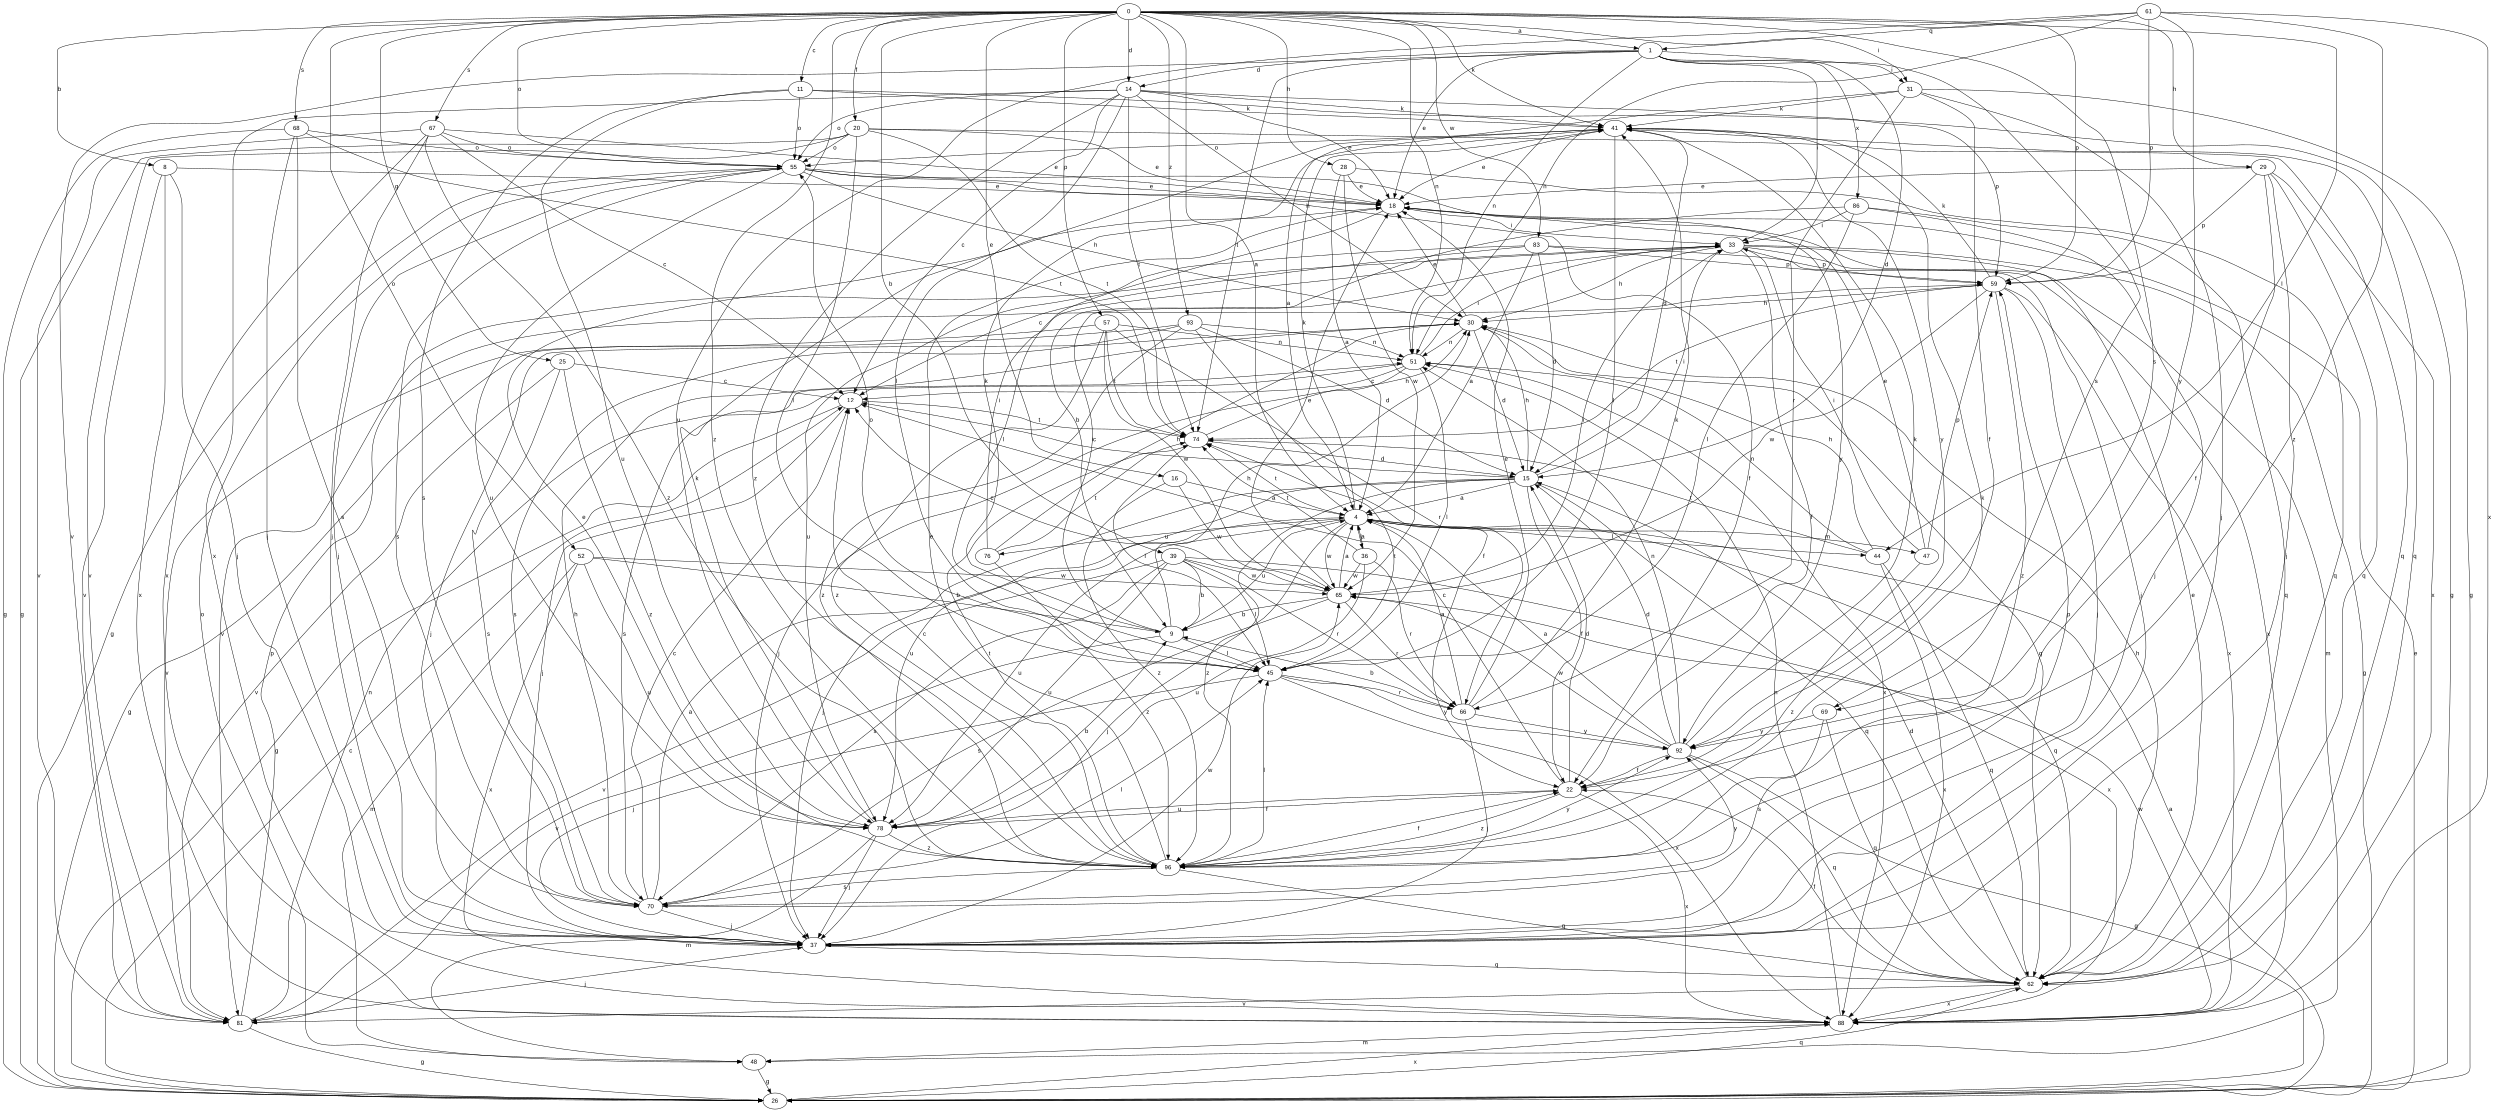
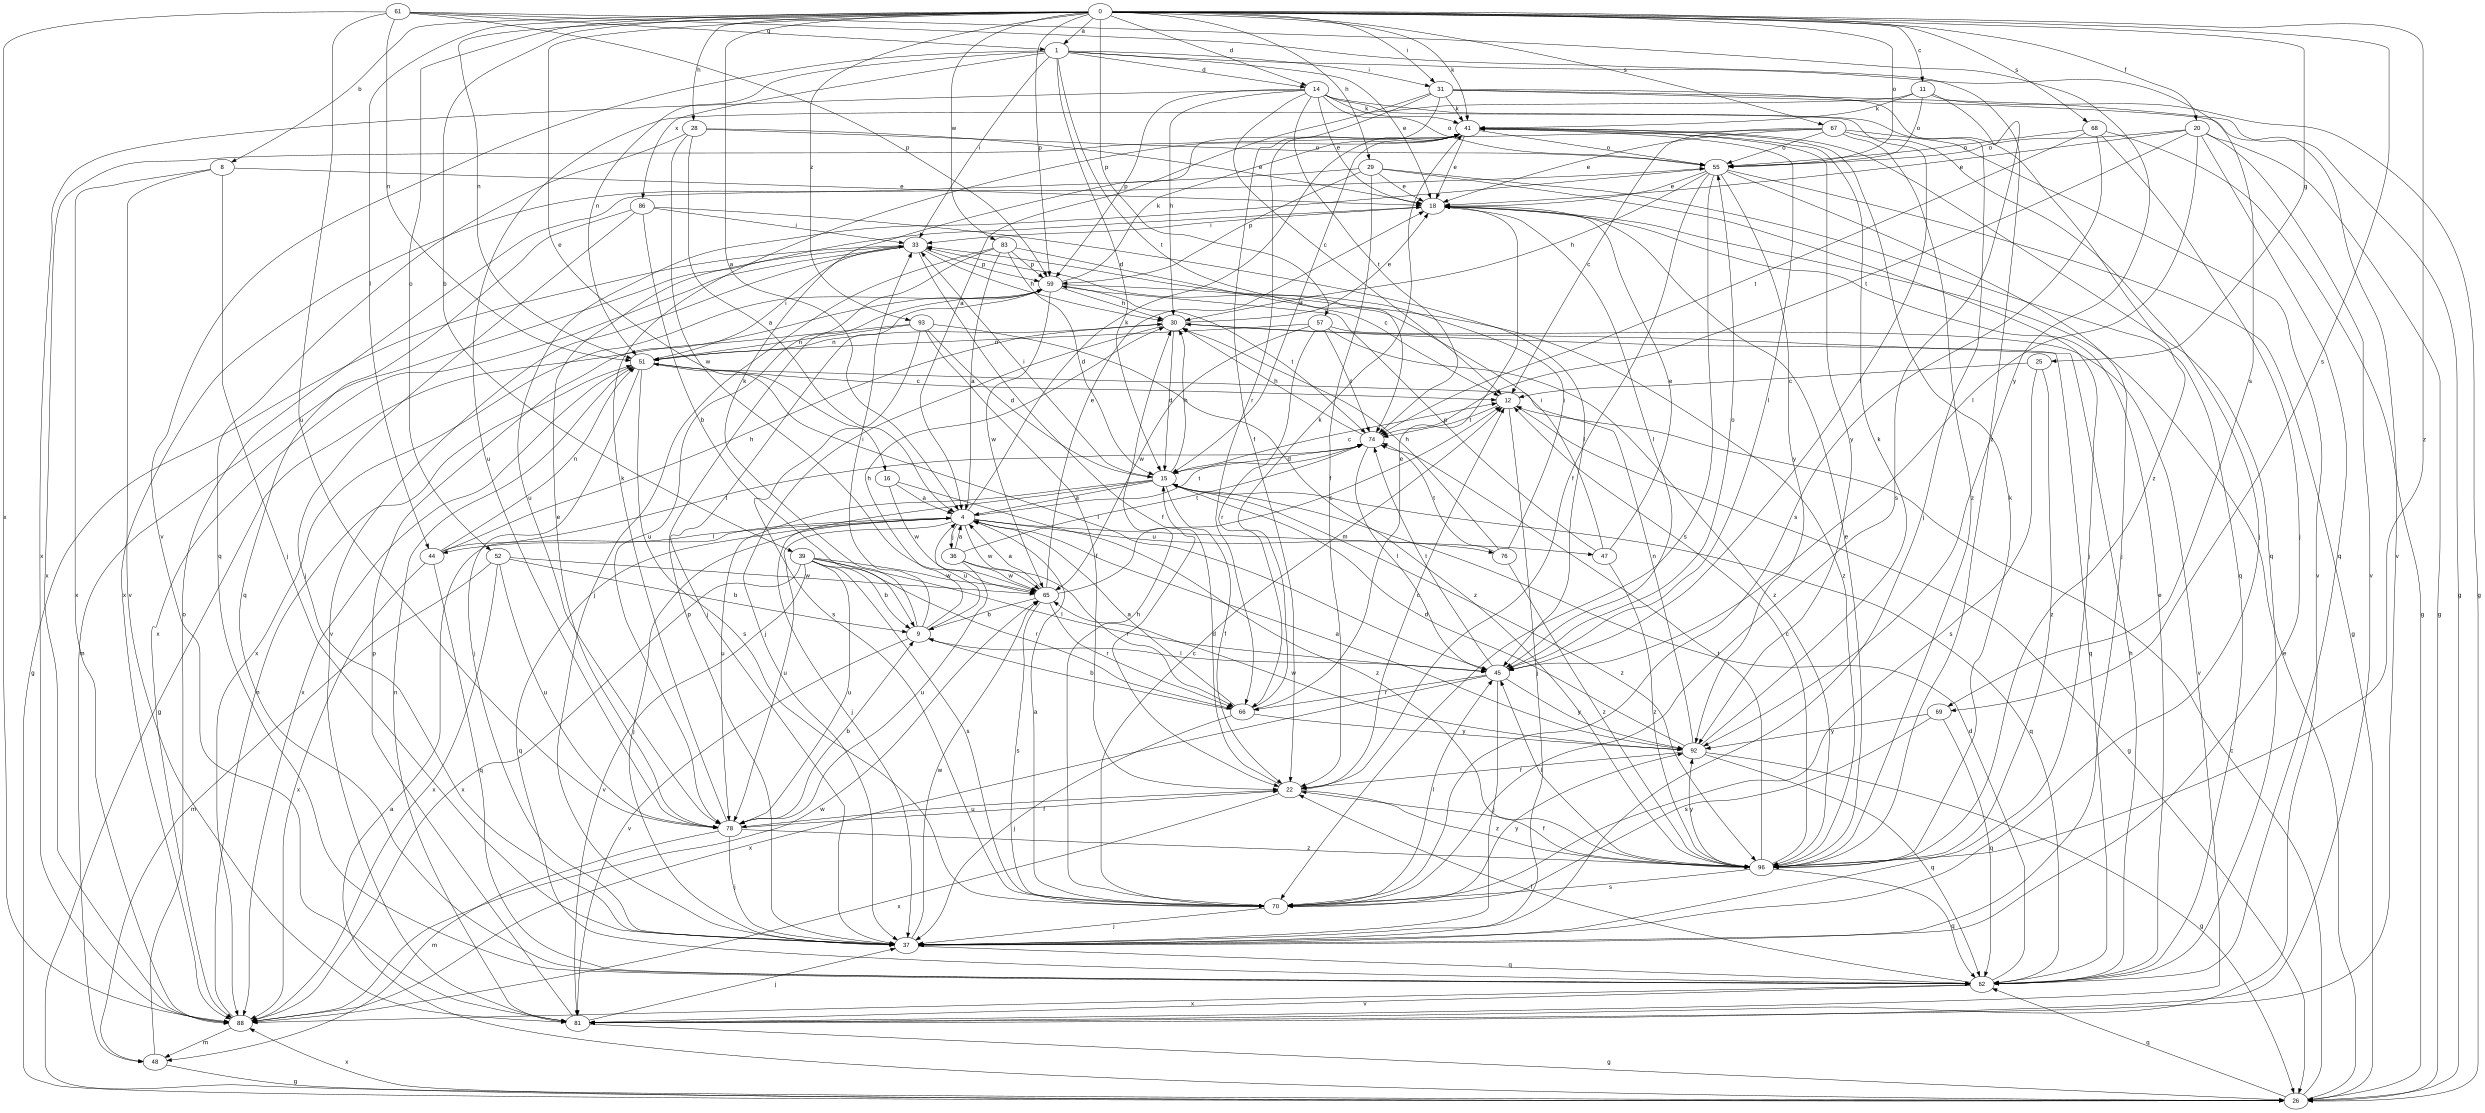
none -> (1203, 147)
(1569, 485) -> none
(293, 646) -> (2331, 982)
